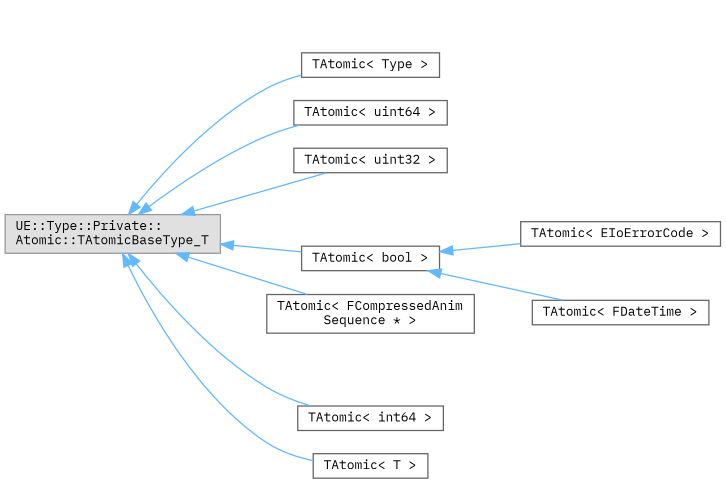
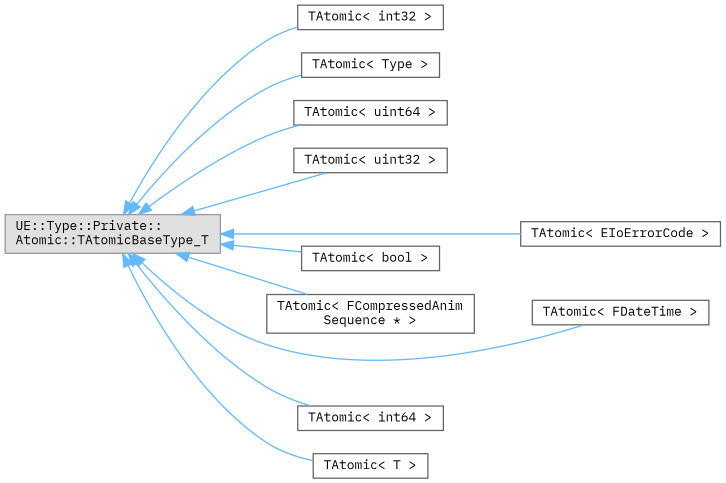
none -> (371, 17)
(487, 247) -> (377, 234)
(502, 287) -> (351, 359)
